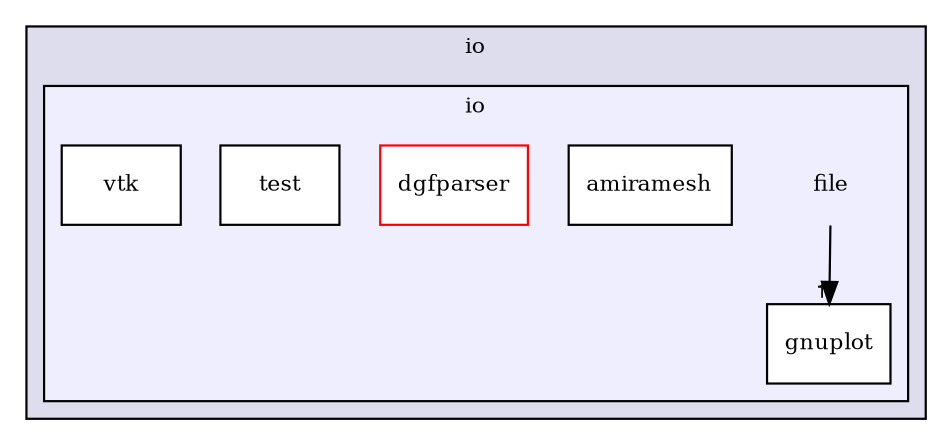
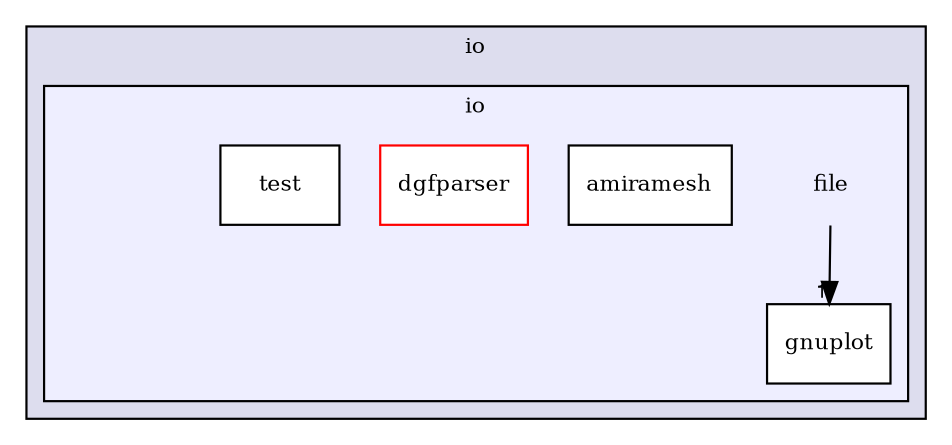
(121, 185) -> none
